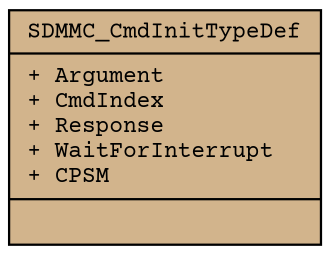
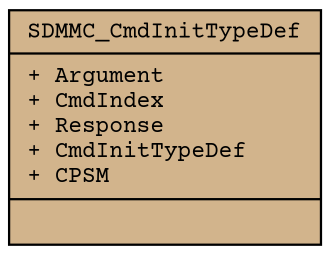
(151, 150) -> (138, 150)
